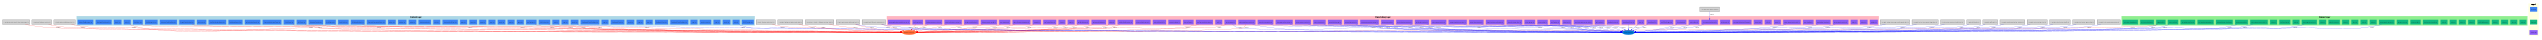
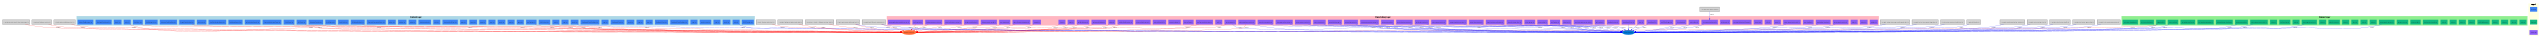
(1050, 22) -> none
(1990, 22) -> none
